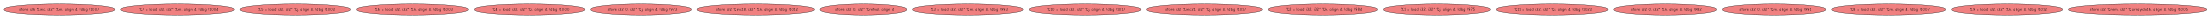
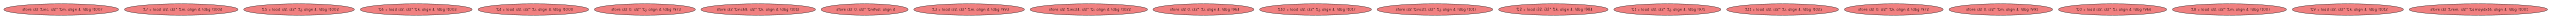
(59, 10) -> (61, 10)
(756, 10) -> (758, 10)
none -> (1089, 10)
none -> (1203, 10)
(1665, 10) -> (1894, 10)
none -> (2113, 10)
